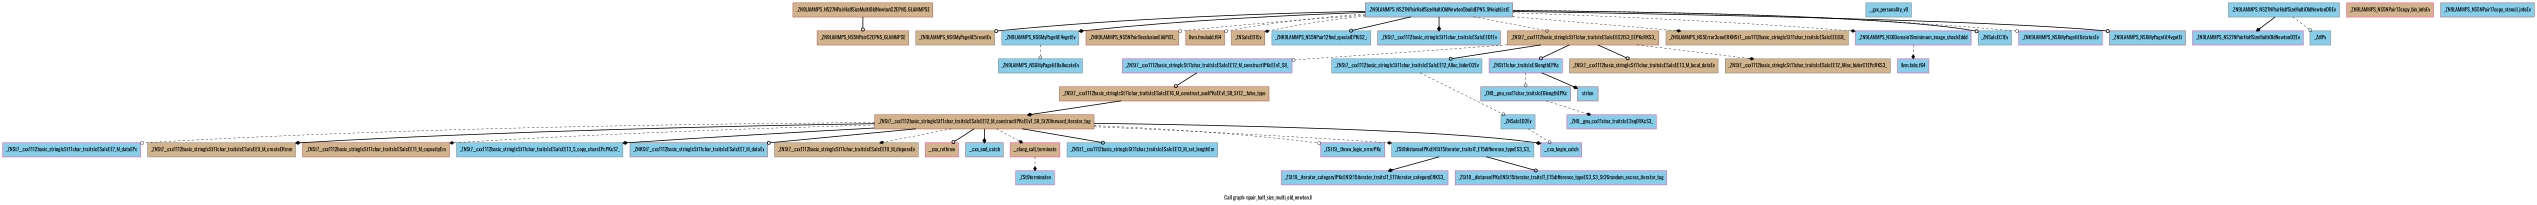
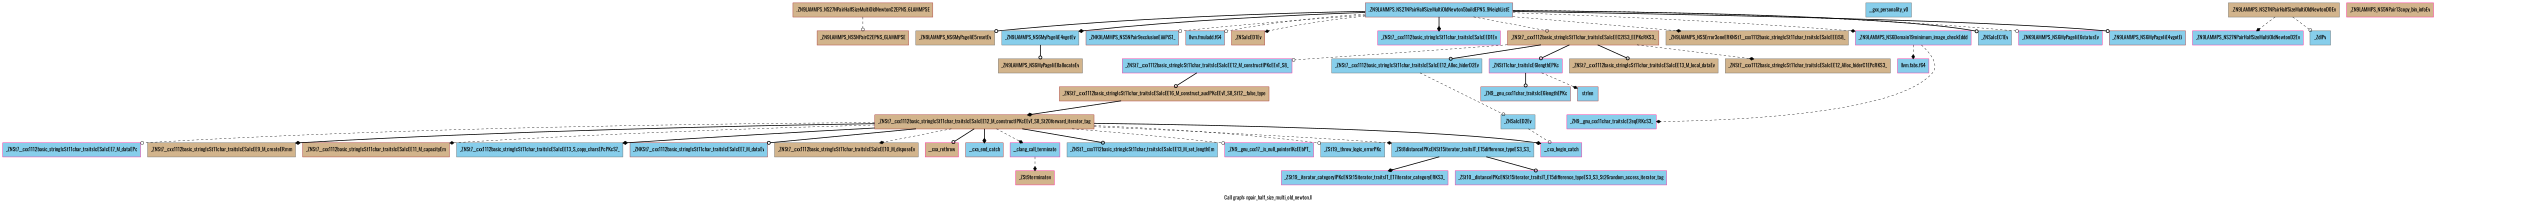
(2284, 10) -> (2284, 10)
(2487, 10) -> none
(863, 22) -> (863, 22)
(2268, 23) -> (2268, 23)
(1132, 38) -> (1132, 38)
(1205, 38) -> (1205, 38)
(1321, 38) -> none
(1439, 38) -> (1439, 38)
(1040, 50) -> (1040, 50)
(1040, 66) -> (1040, 66)
(1526, 78) -> (1526, 78)
(1557, 80) -> (1557, 80)
(1566, 107) -> (1817, 111)
(1035, 150) -> (1035, 150)
none -> (1269, 150)
(1353, 150) -> (1353, 150)
(1035, 178) -> (1035, 178)
